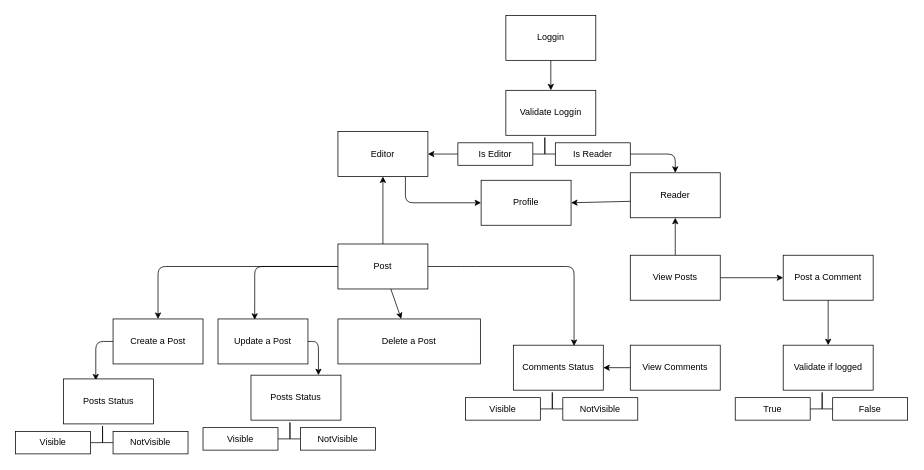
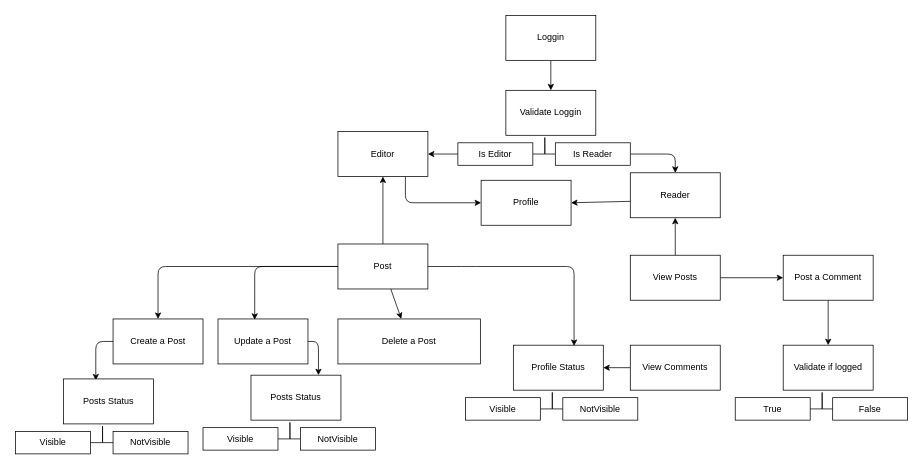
(558, 368) -> (558, 368)
